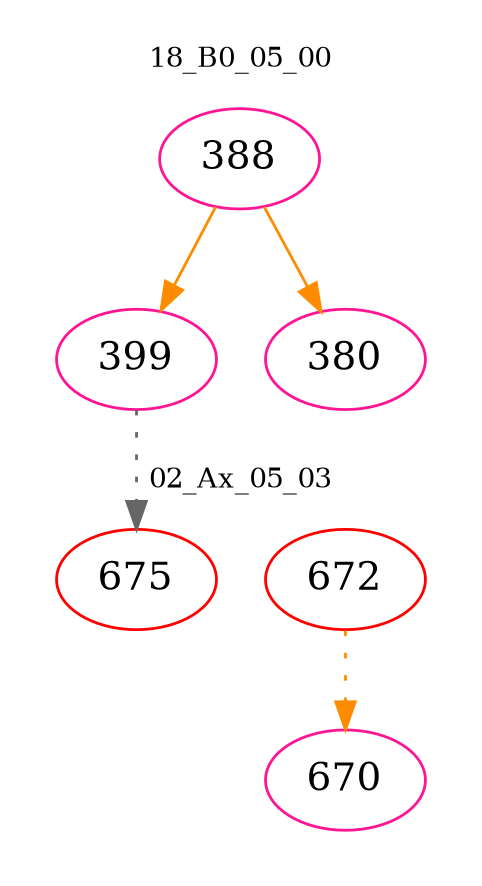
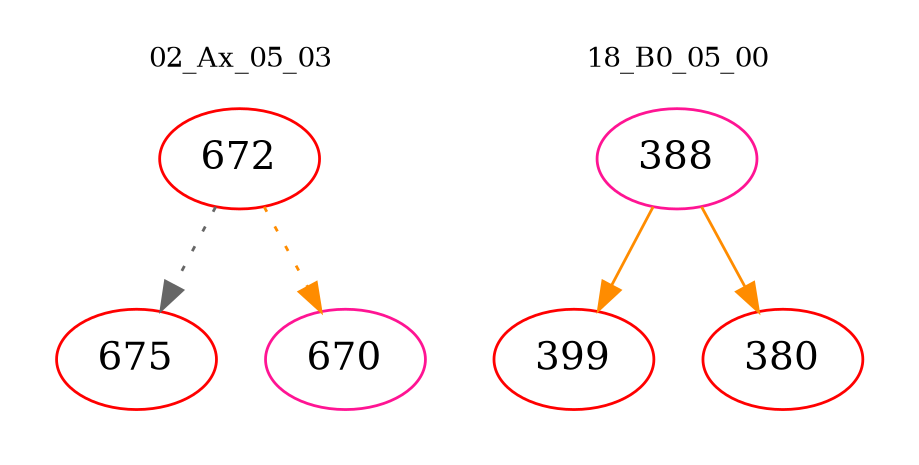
(137, 359) -> (574, 359)
(345, 359) -> (783, 359)
(137, 471) -> (195, 246)
